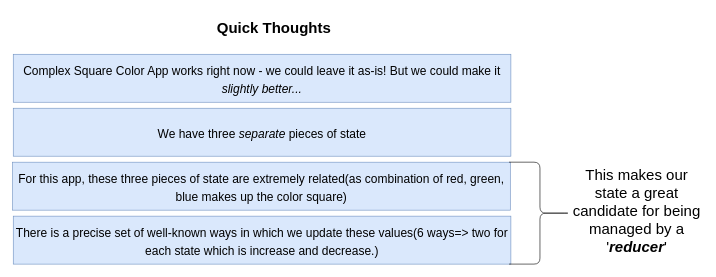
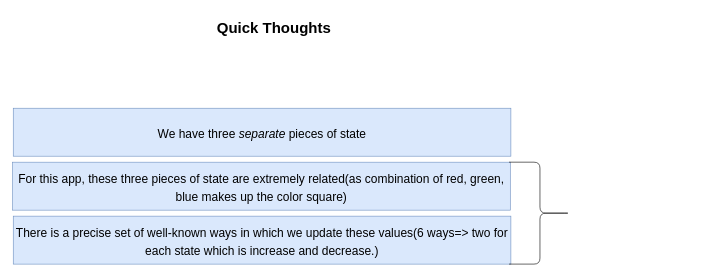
(262, 78) -> none
(637, 210) -> none
